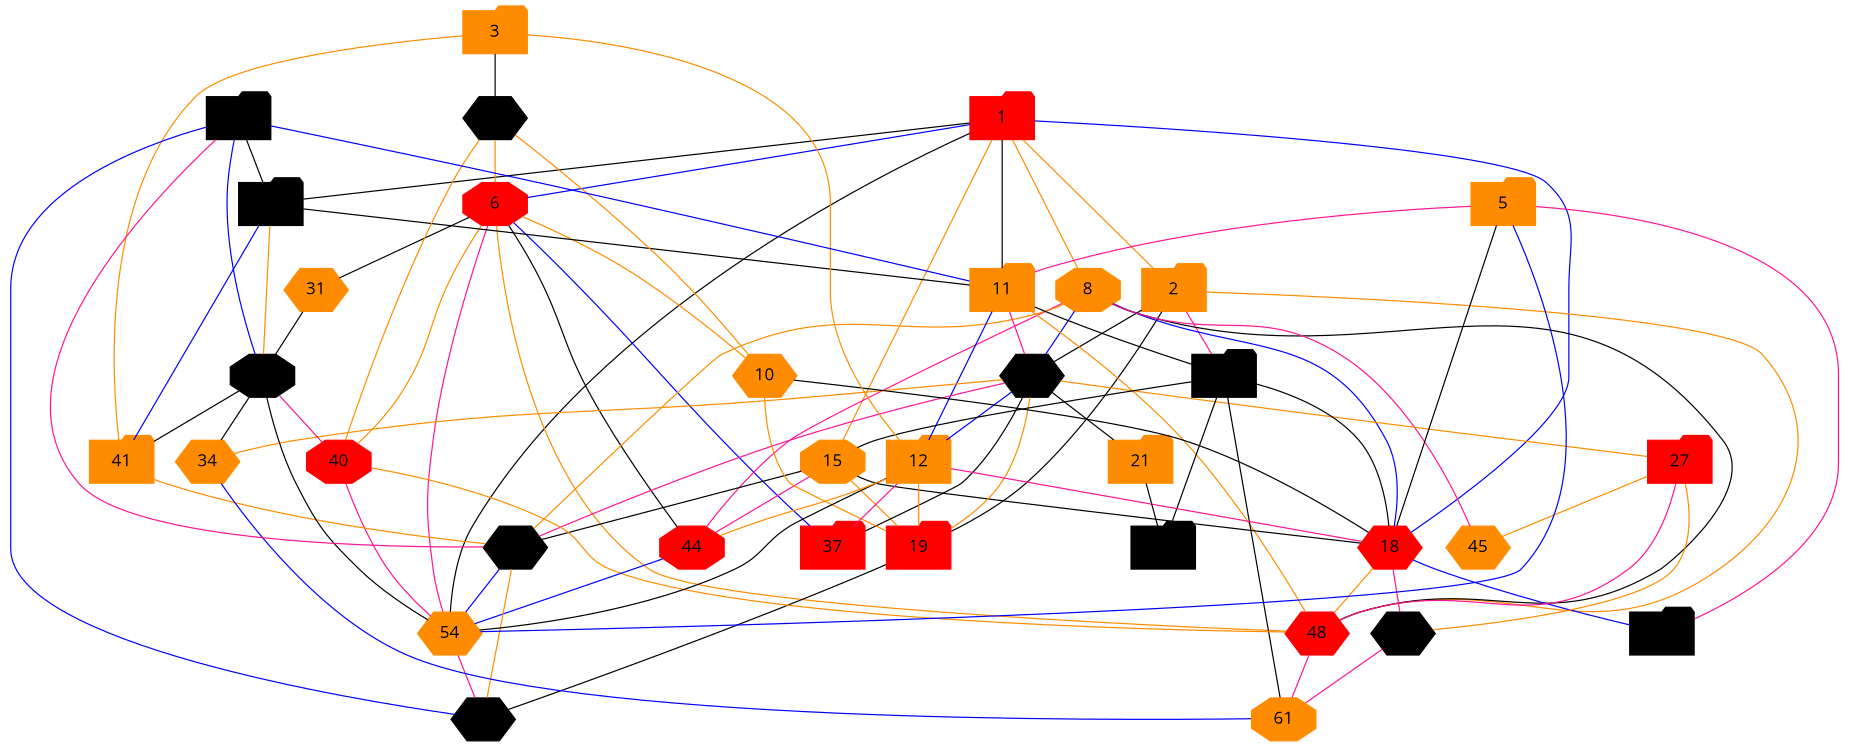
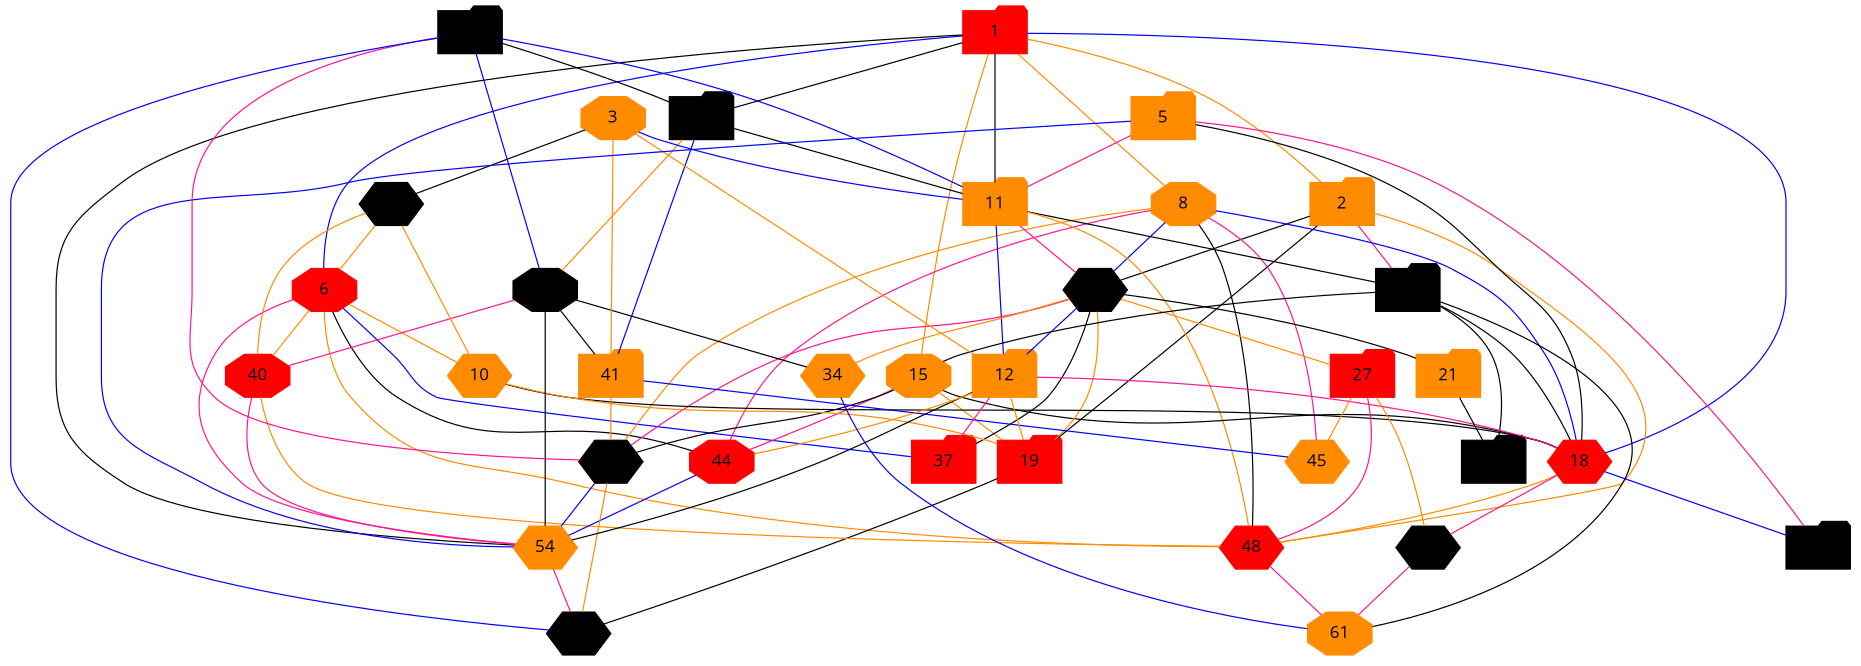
(495, 32) -> (613, 118)
none -> (799, 174)
(316, 290) -> none
none -> (998, 423)
